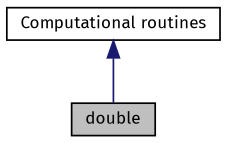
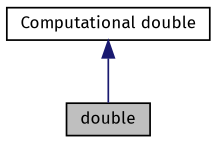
(113, 24) -> (108, 24)
